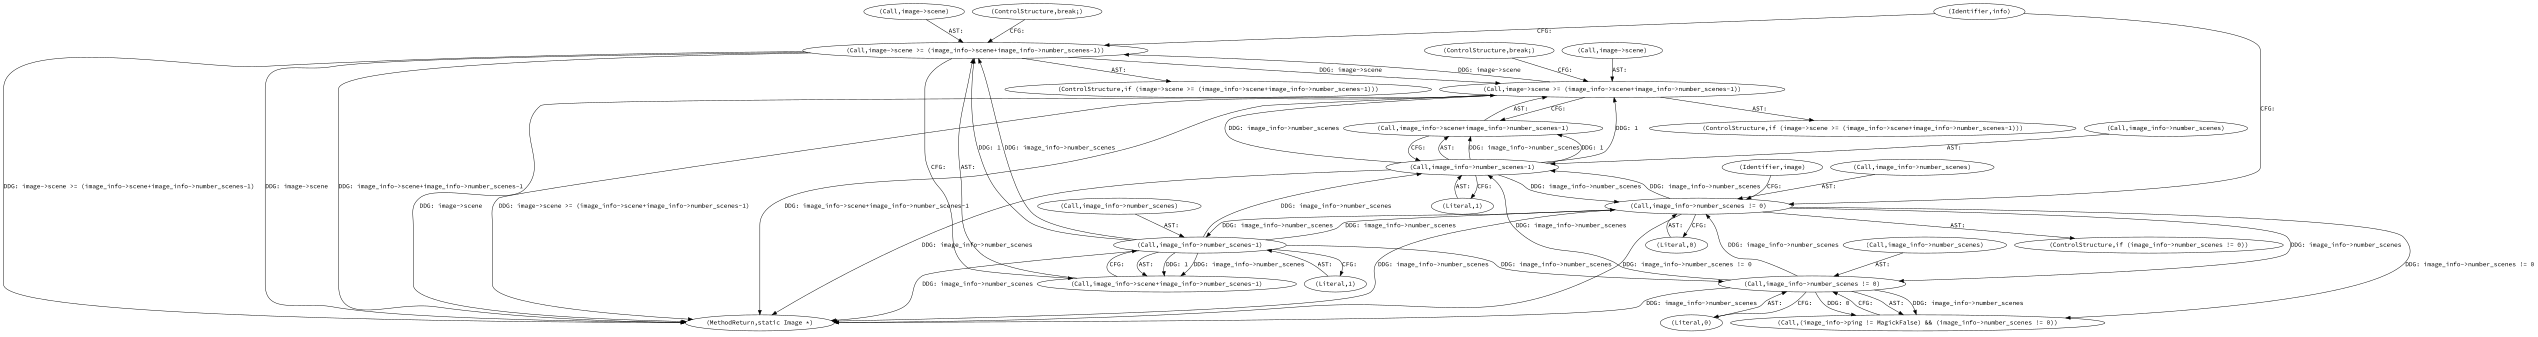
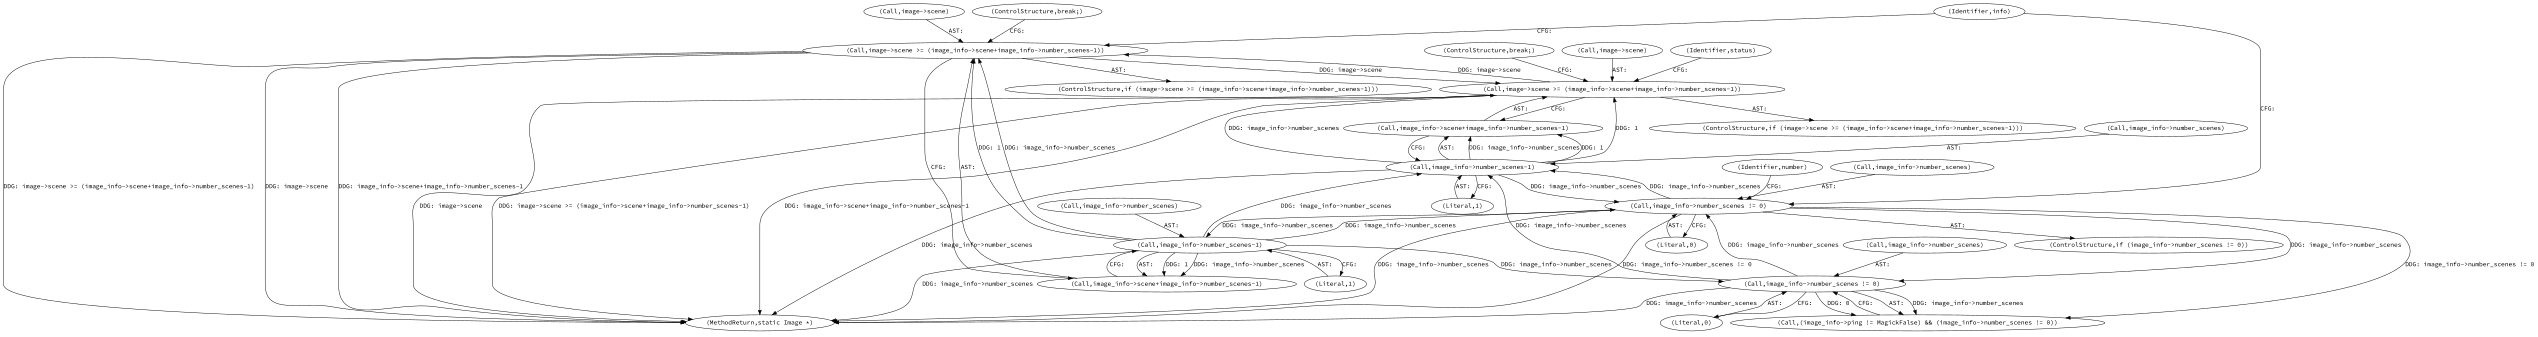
none -> (1721, 51)
(1772, 167) -> (1772, 167)
